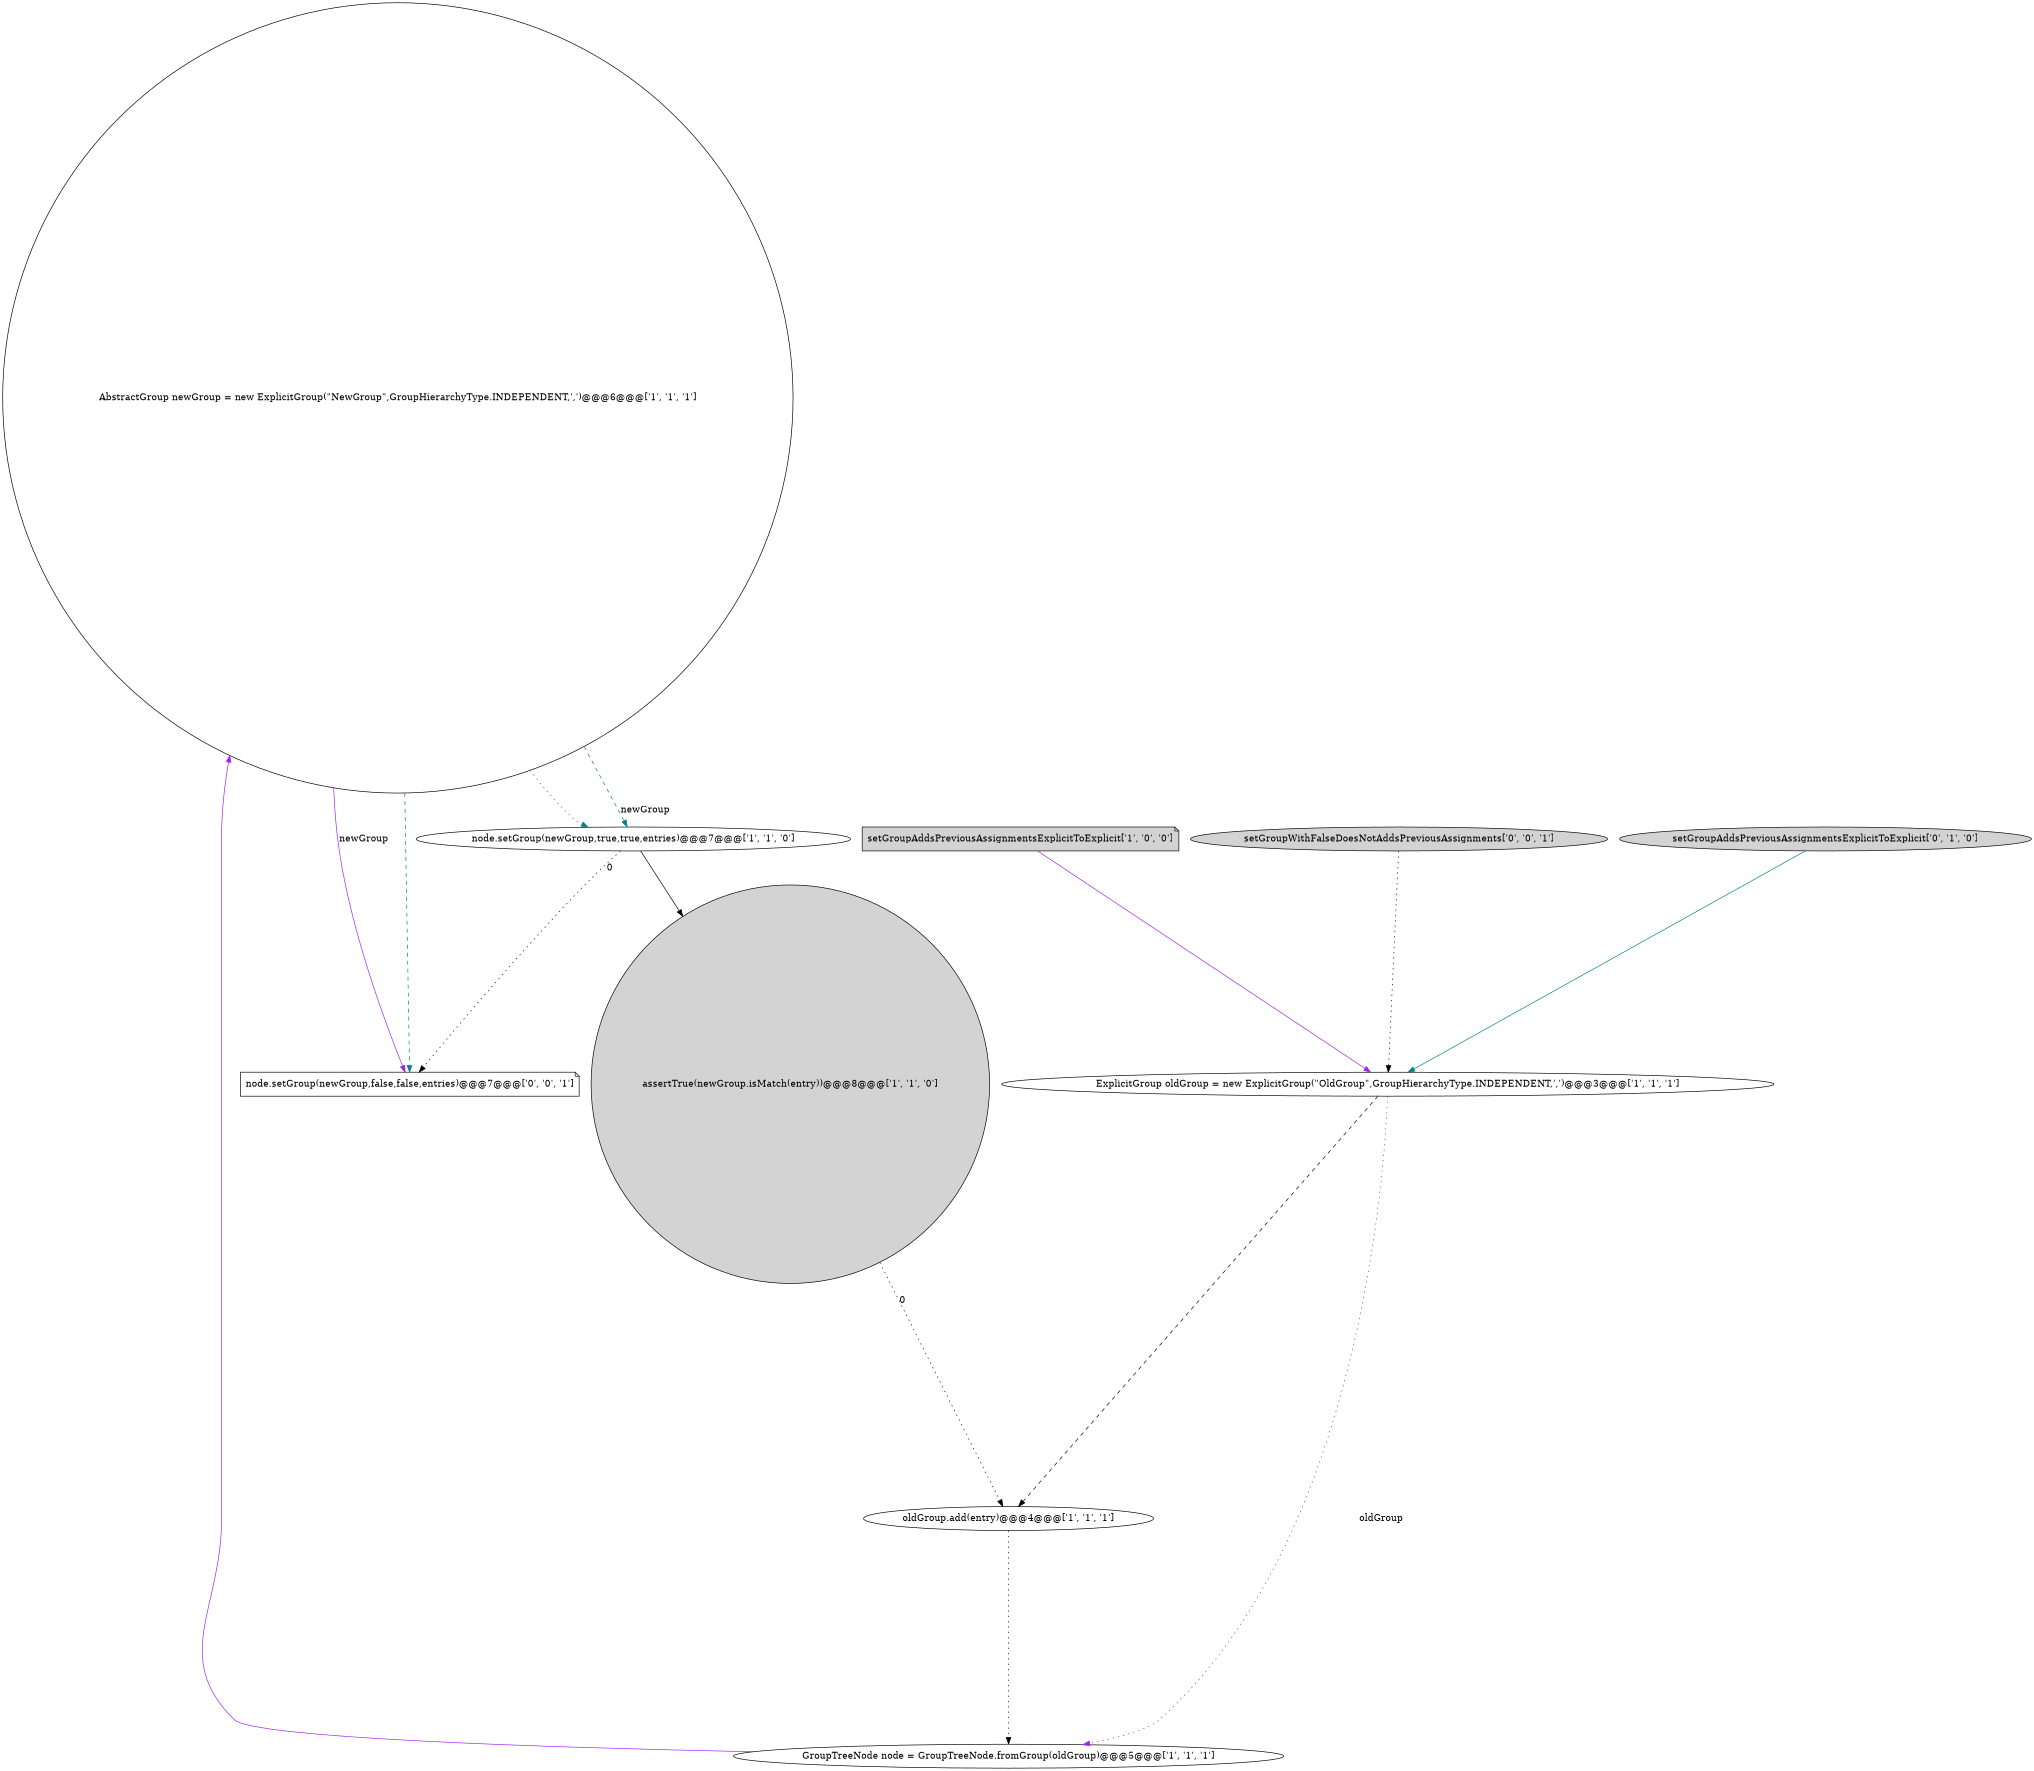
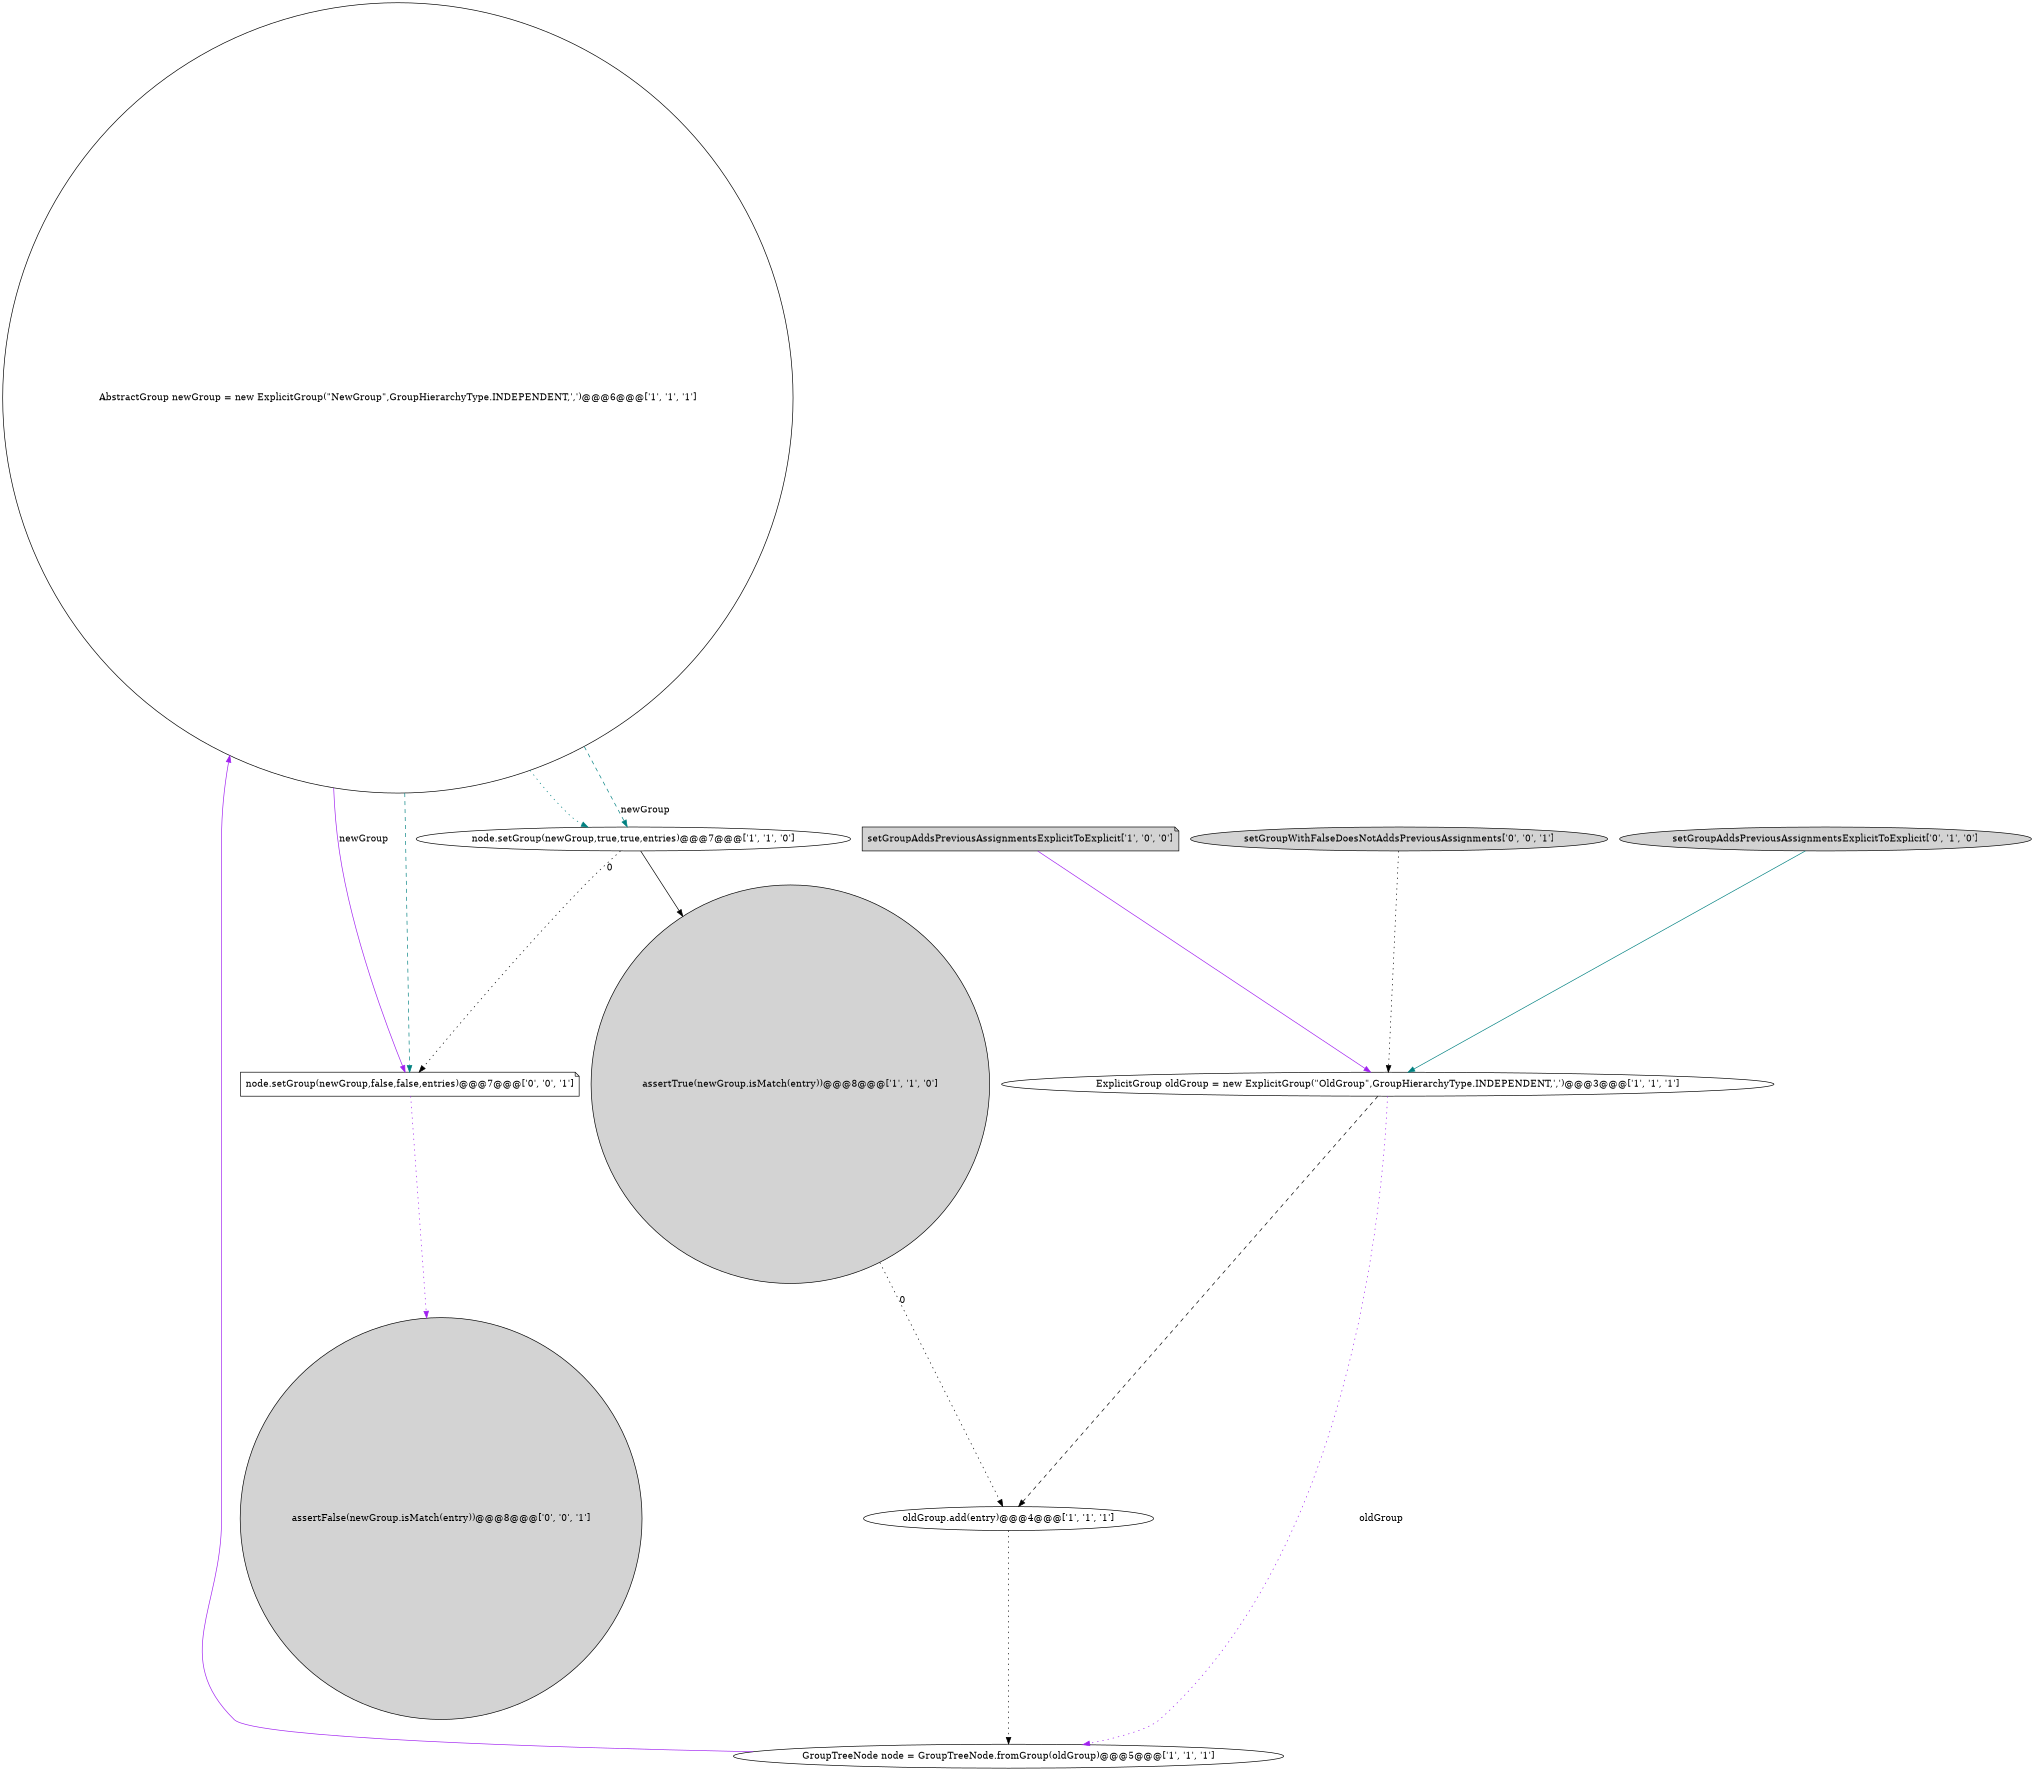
none -> (441, 1519)
